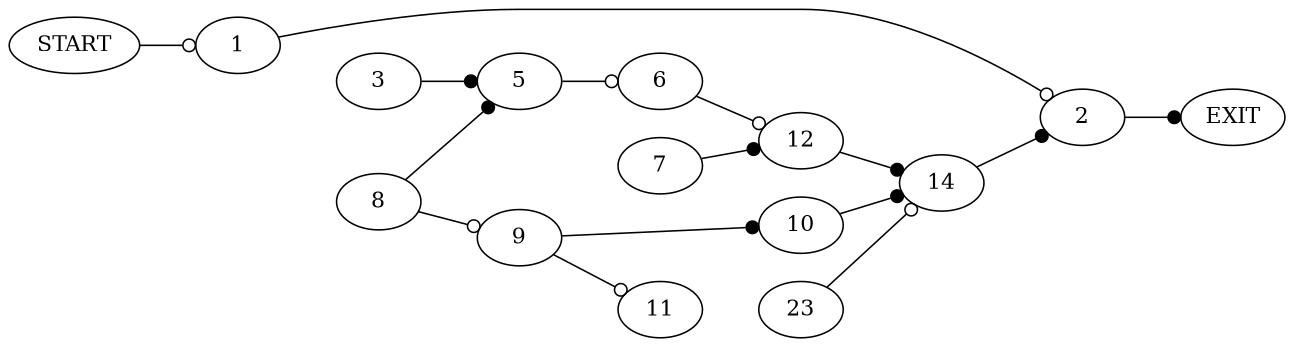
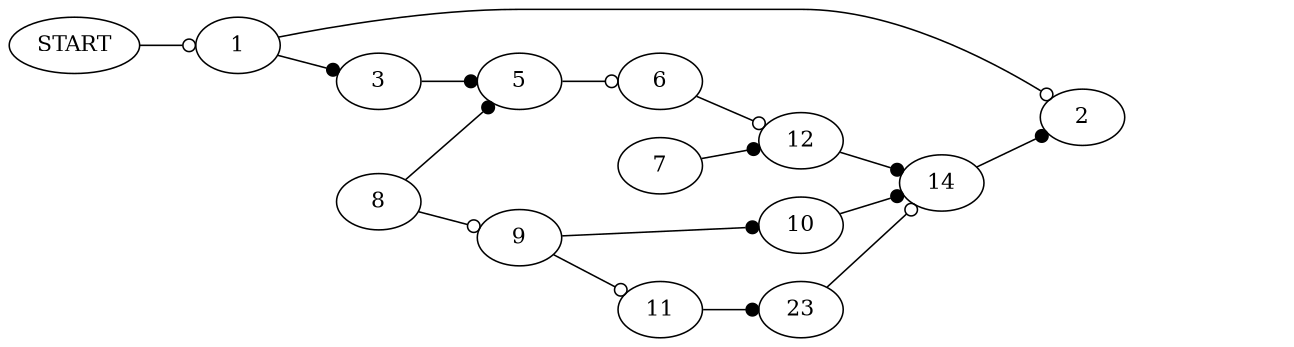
none -> (302, 62)
(1233, 117) -> none
none -> (725, 310)
